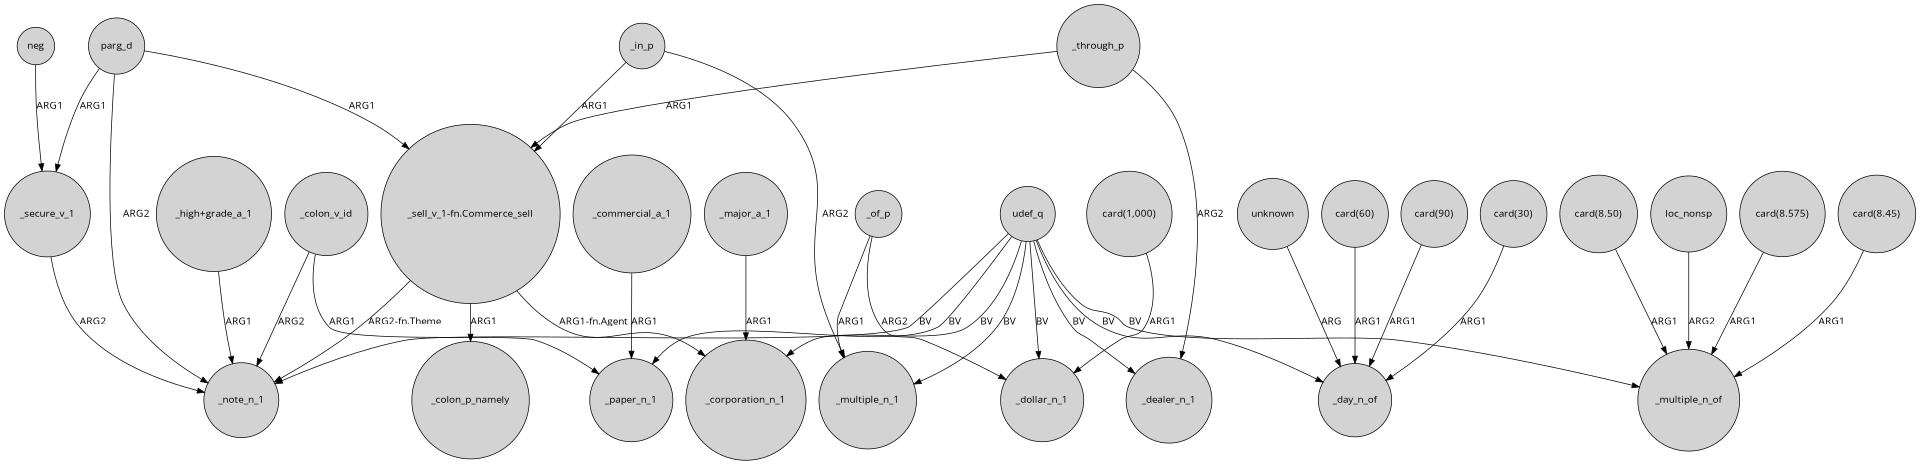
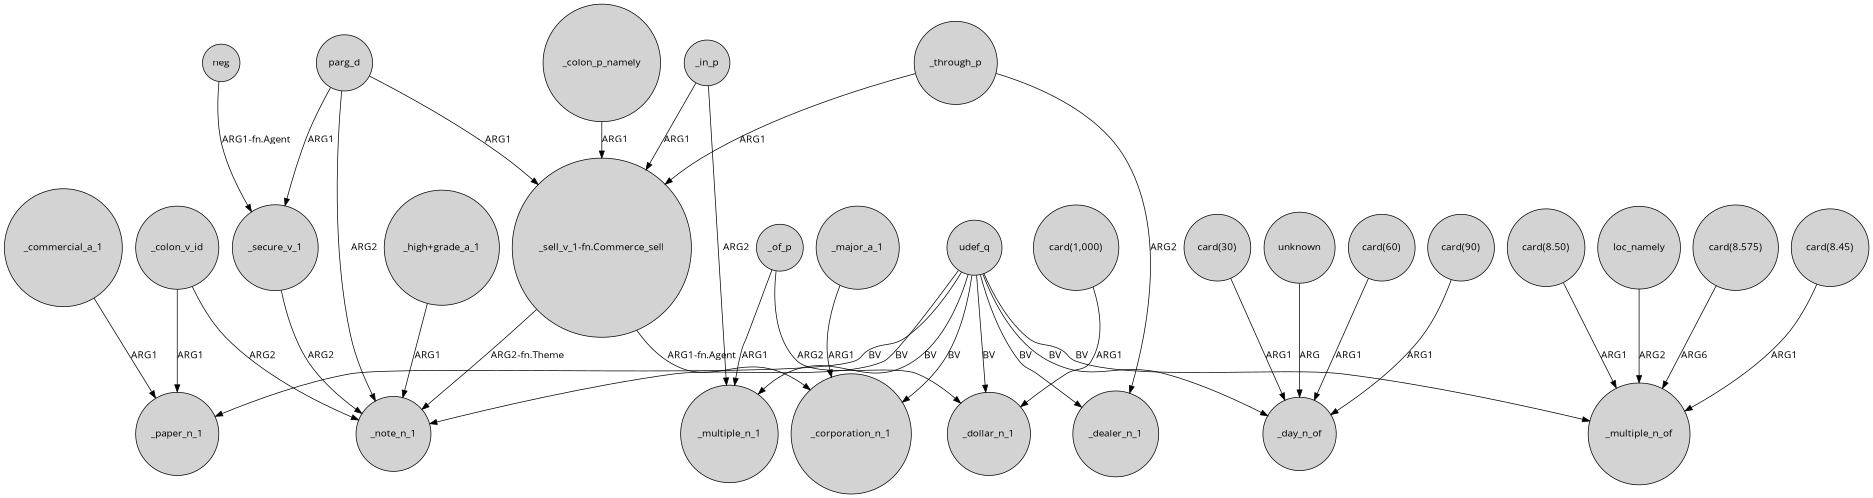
(50, 106) -> (257, 140)
(1689, 214) -> (1639, 248)
(471, 319) -> (602, 136)
(1743, 322) -> (1694, 356)
